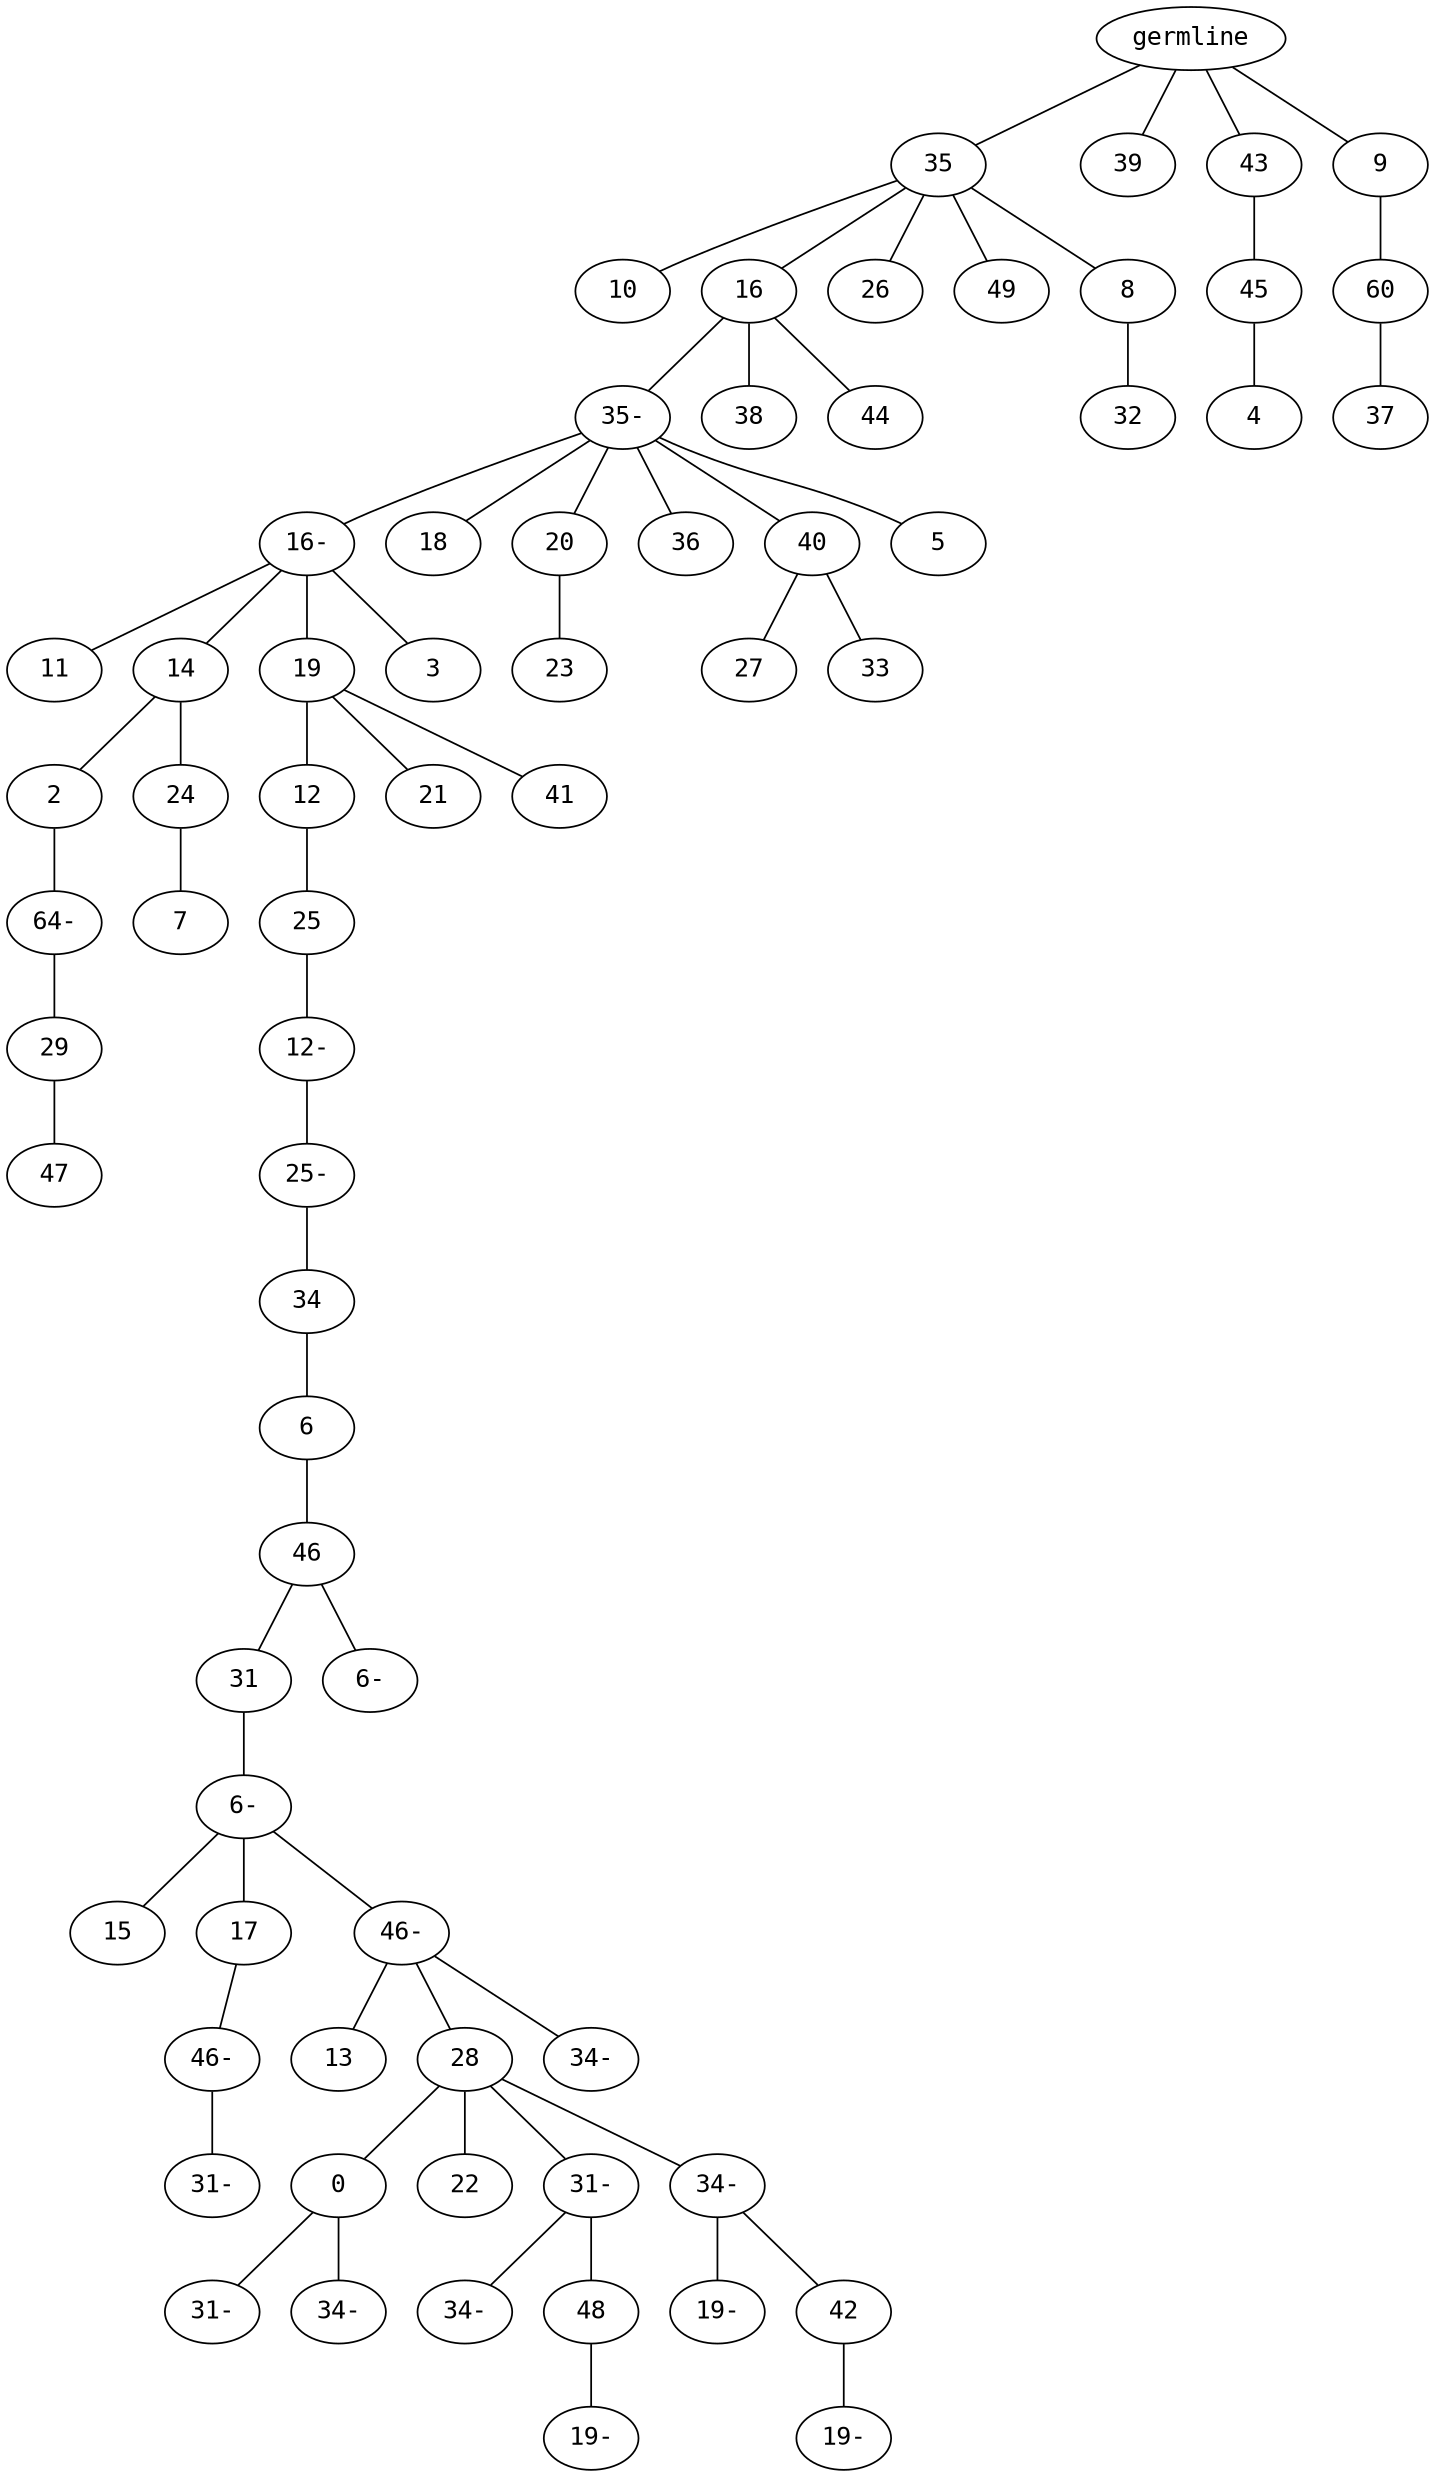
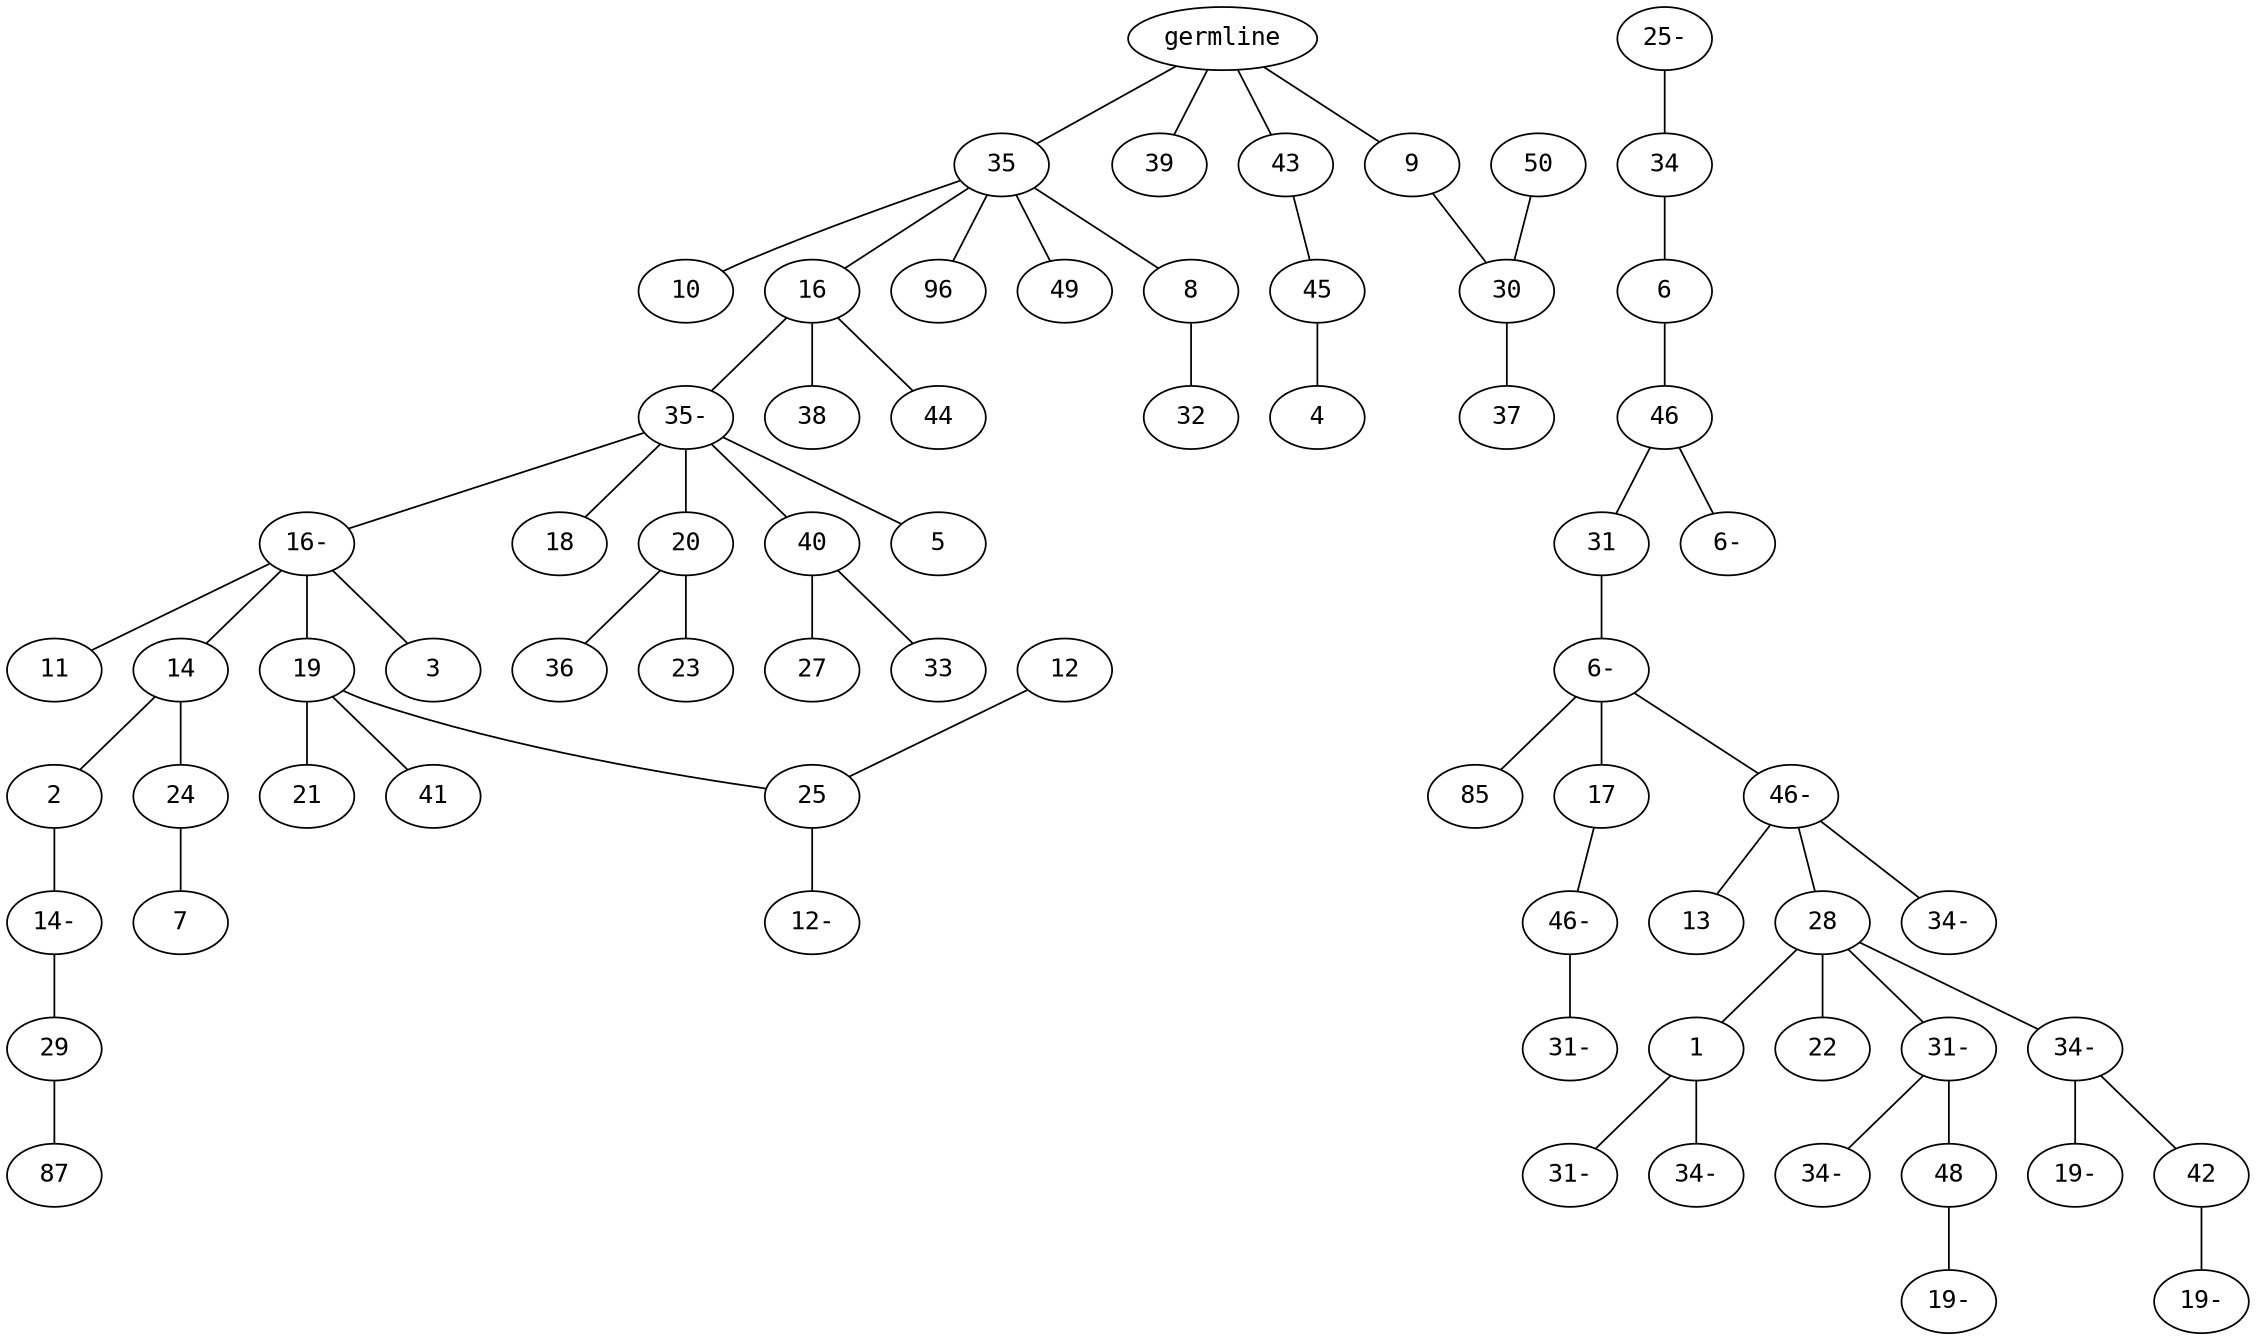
none -> (1538, 165)
(875, 291) -> (938, 291)
(1381, 291) -> (1507, 291)
(654, 481) -> (623, 607)
(307, 733) -> (552, 750)
(54, 923) -> (54, 923)
(307, 1112) -> none
(54, 1175) -> (54, 1175)
(118, 1933) -> (1475, 796)
(339, 2186) -> (1696, 1049)
